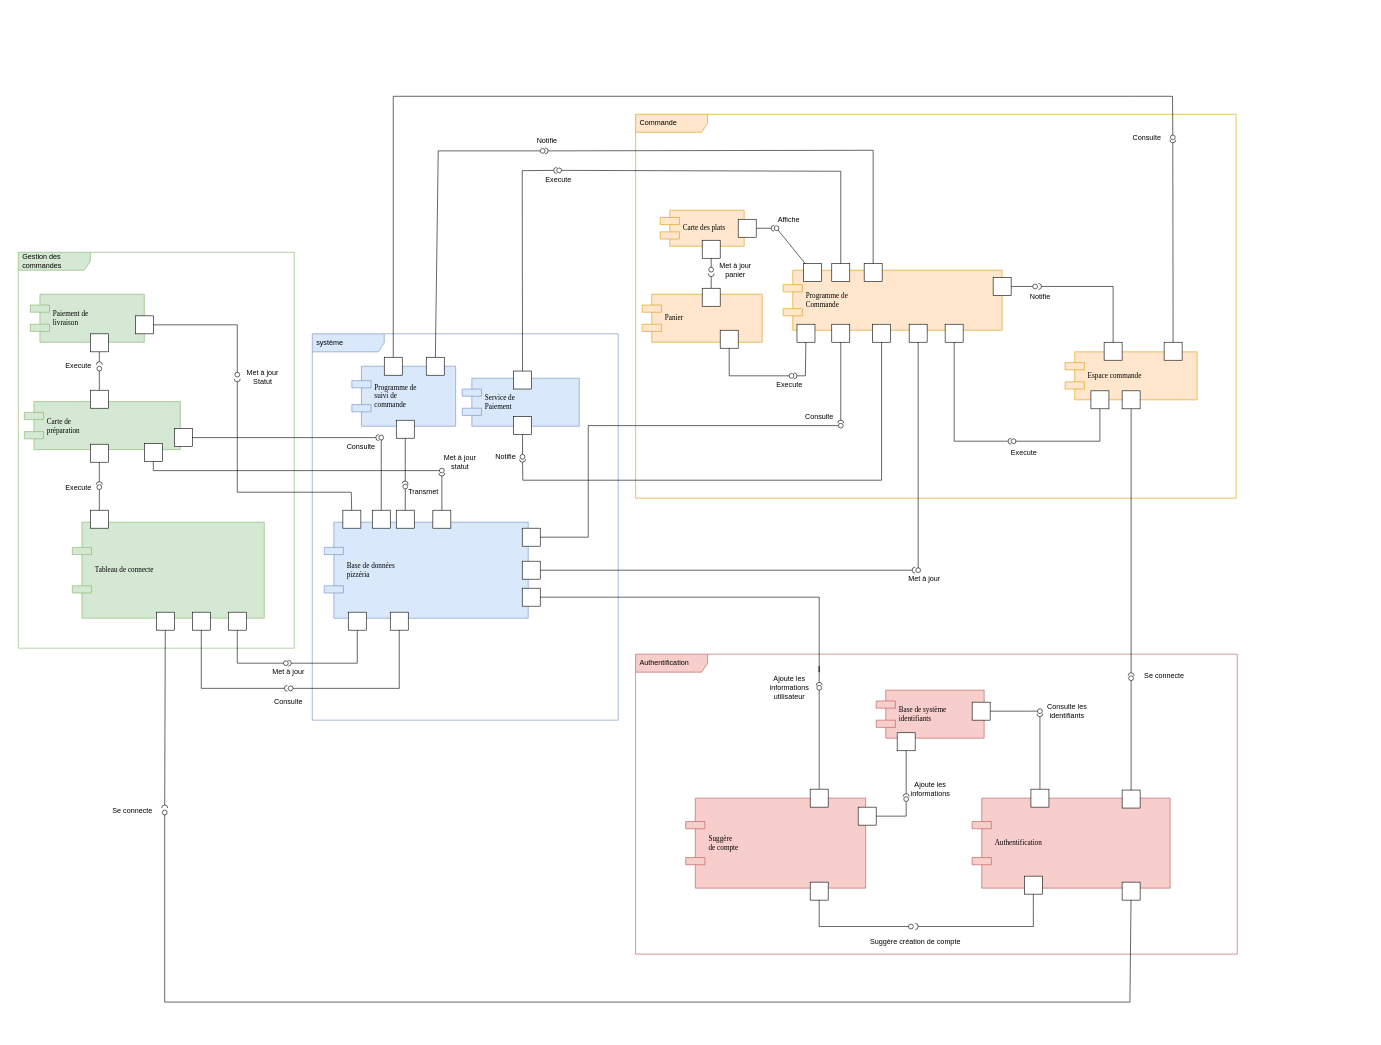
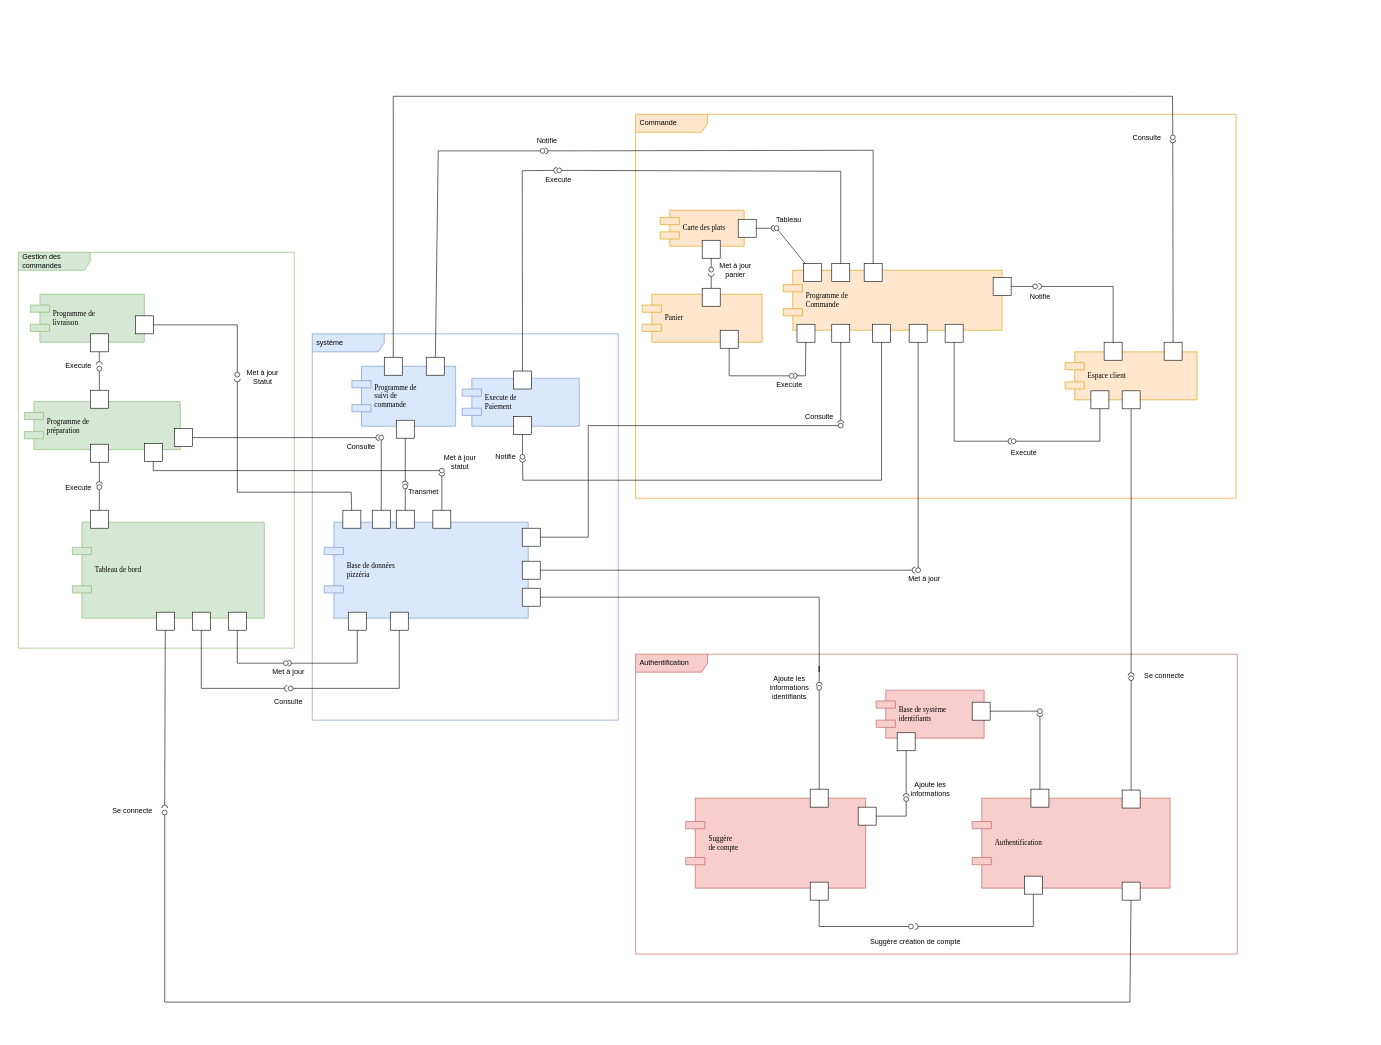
(789, 220) -> (789, 220)
(73, 318) -> (76, 318)
(1117, 376) -> (1112, 376)
(503, 402) -> (504, 402)
(68, 426) -> (70, 426)
(131, 570) -> (123, 570)
(790, 688) -> (790, 688)
(1067, 711) -> none
